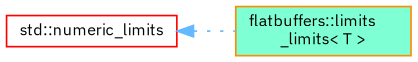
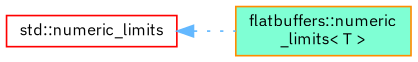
(323, 31) -> (323, 31)
